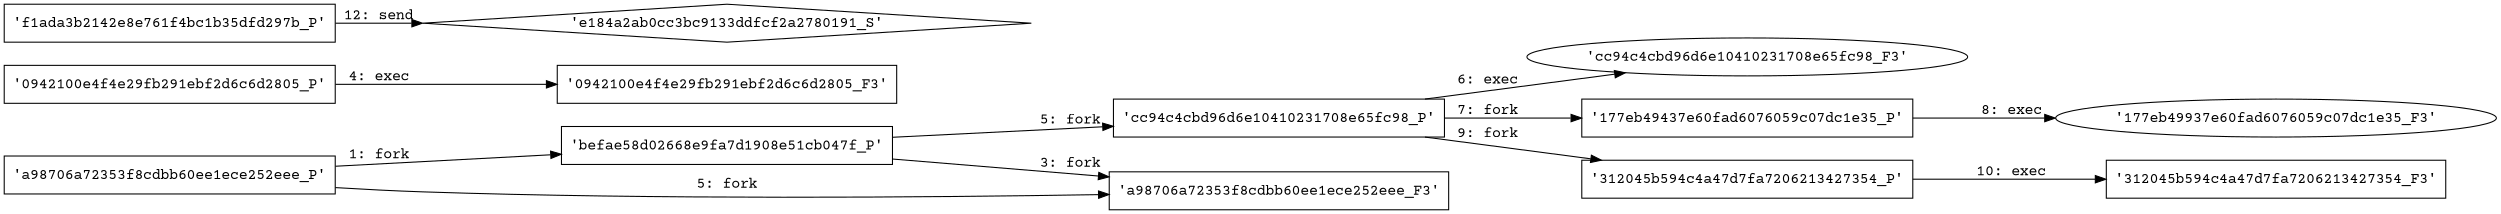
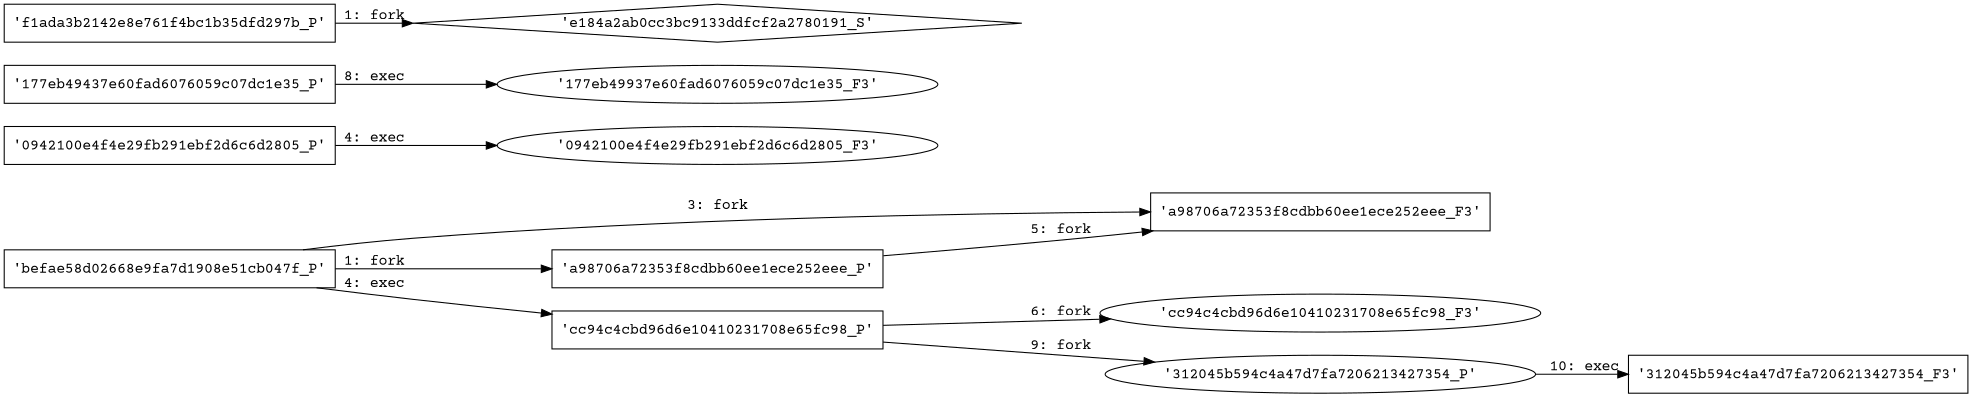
(379, 15) -> (374, 15)
(1488, 80) -> (1061, 312)
(727, 84) -> (717, 145)
(1508, 118) -> none
(1070, 120) -> (374, 283)
(443, 161) -> (438, 269)
(1747, 179) -> (1320, 374)
